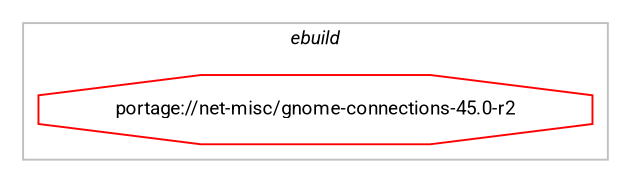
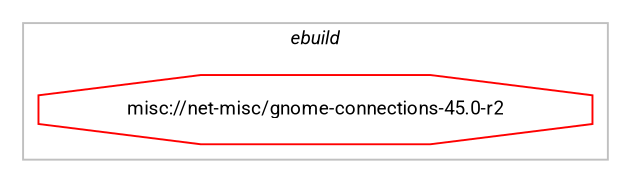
(315, 110) -> (315, 110)
